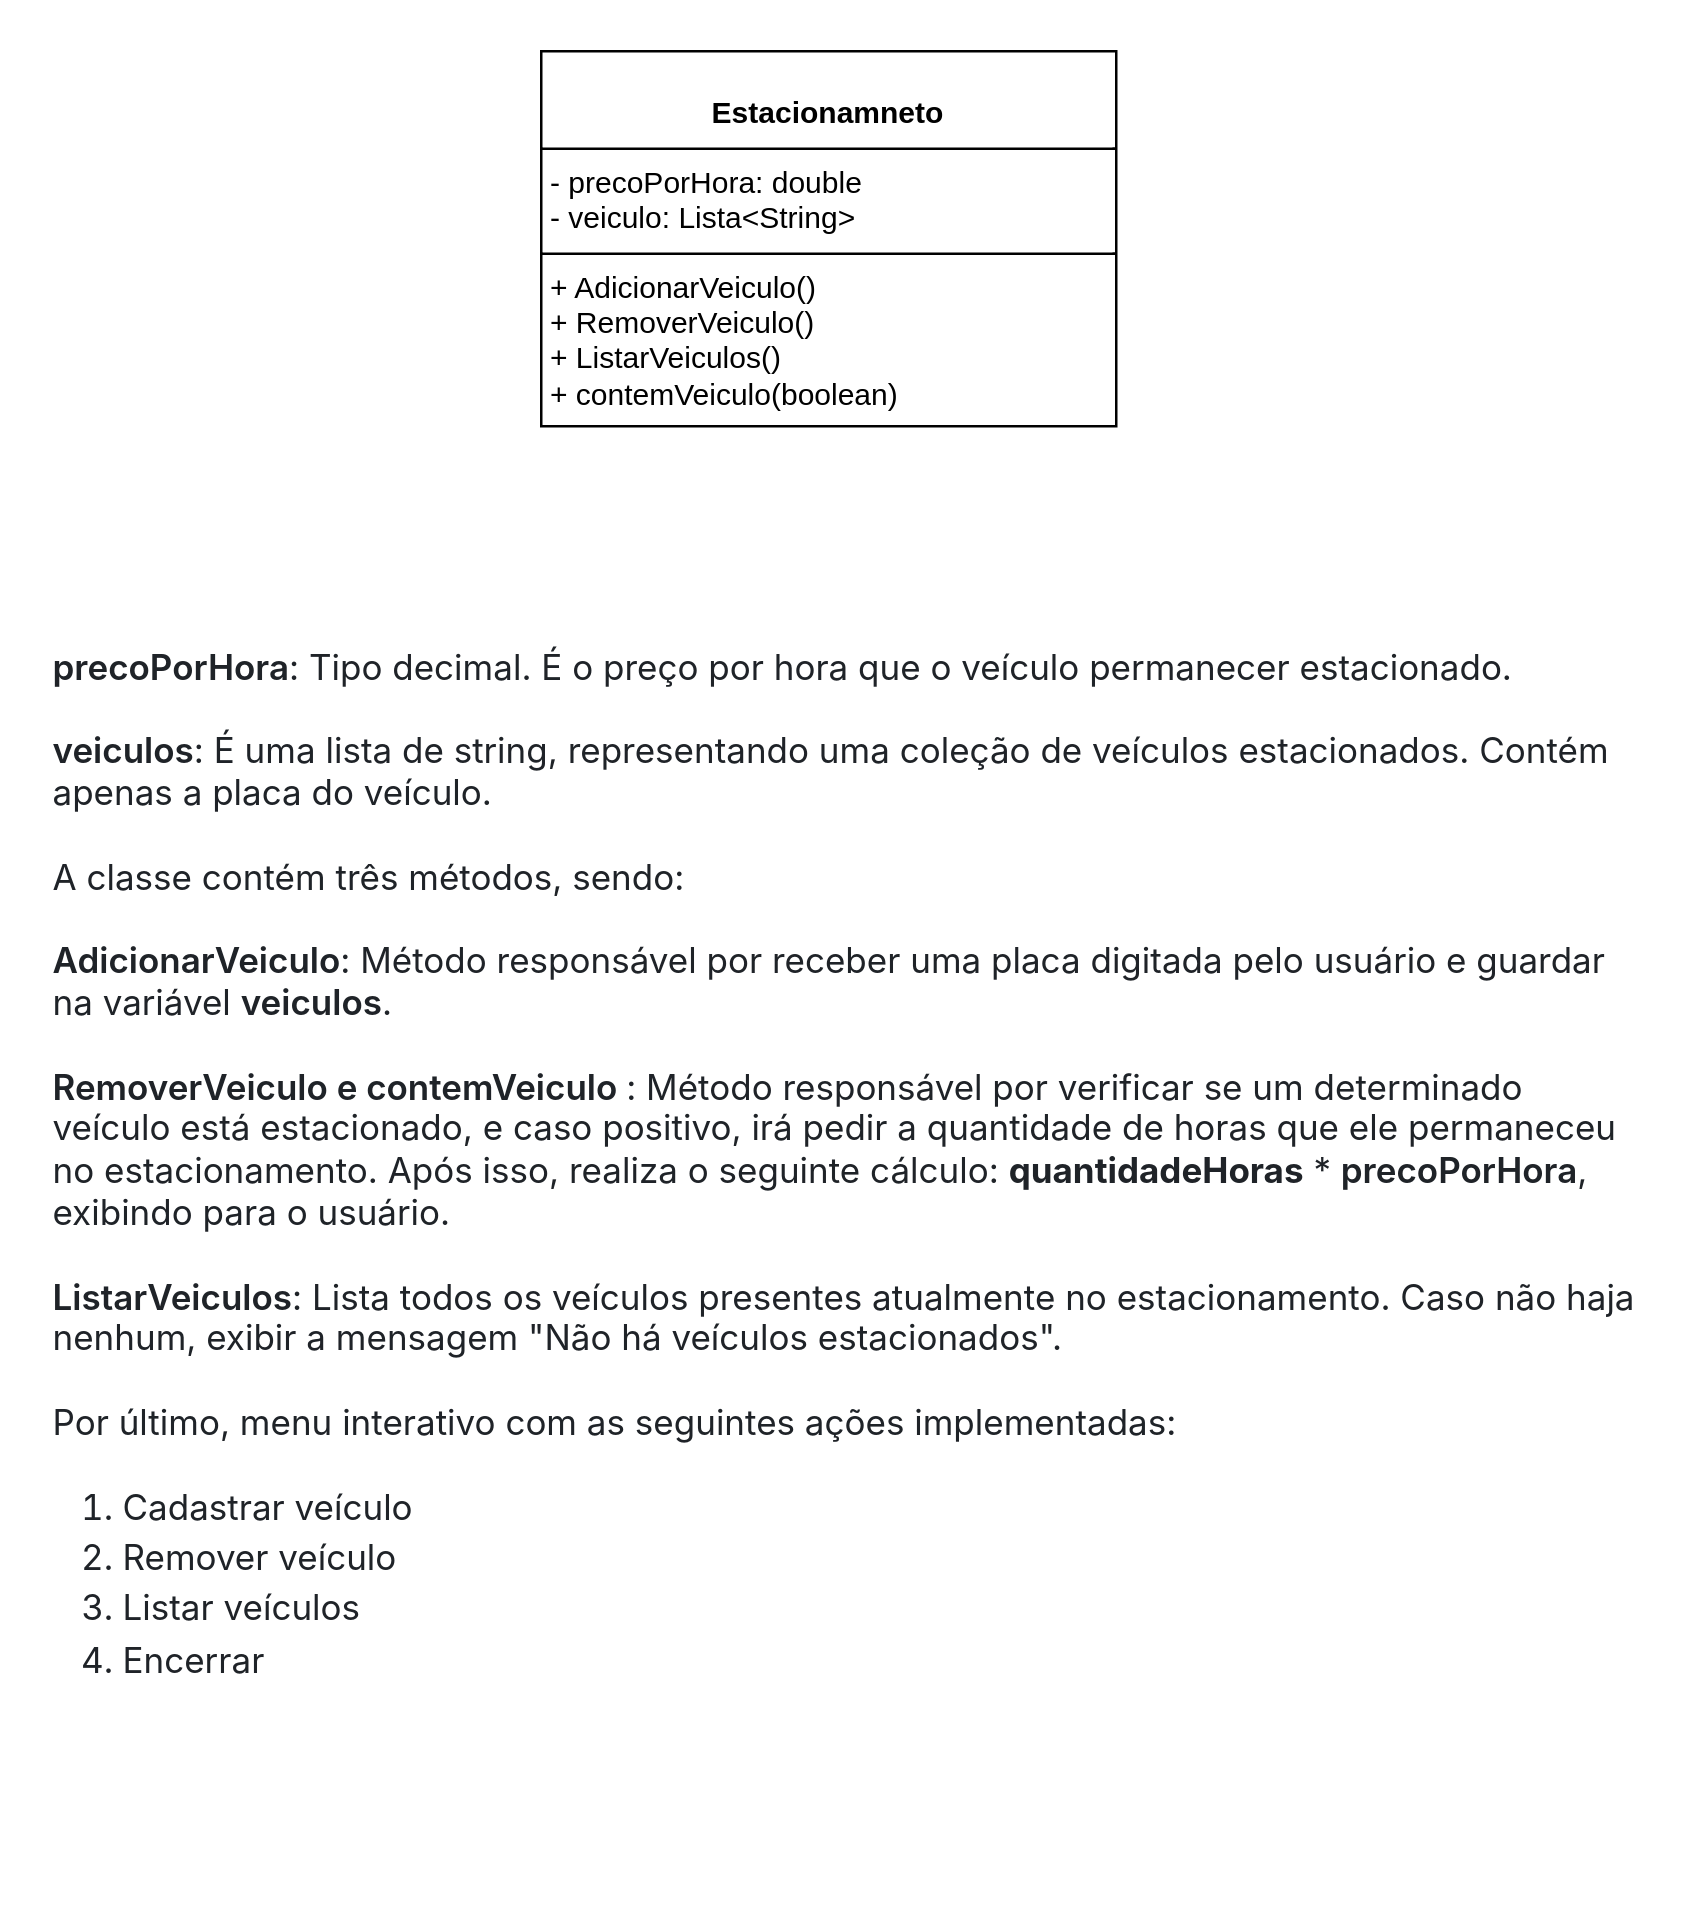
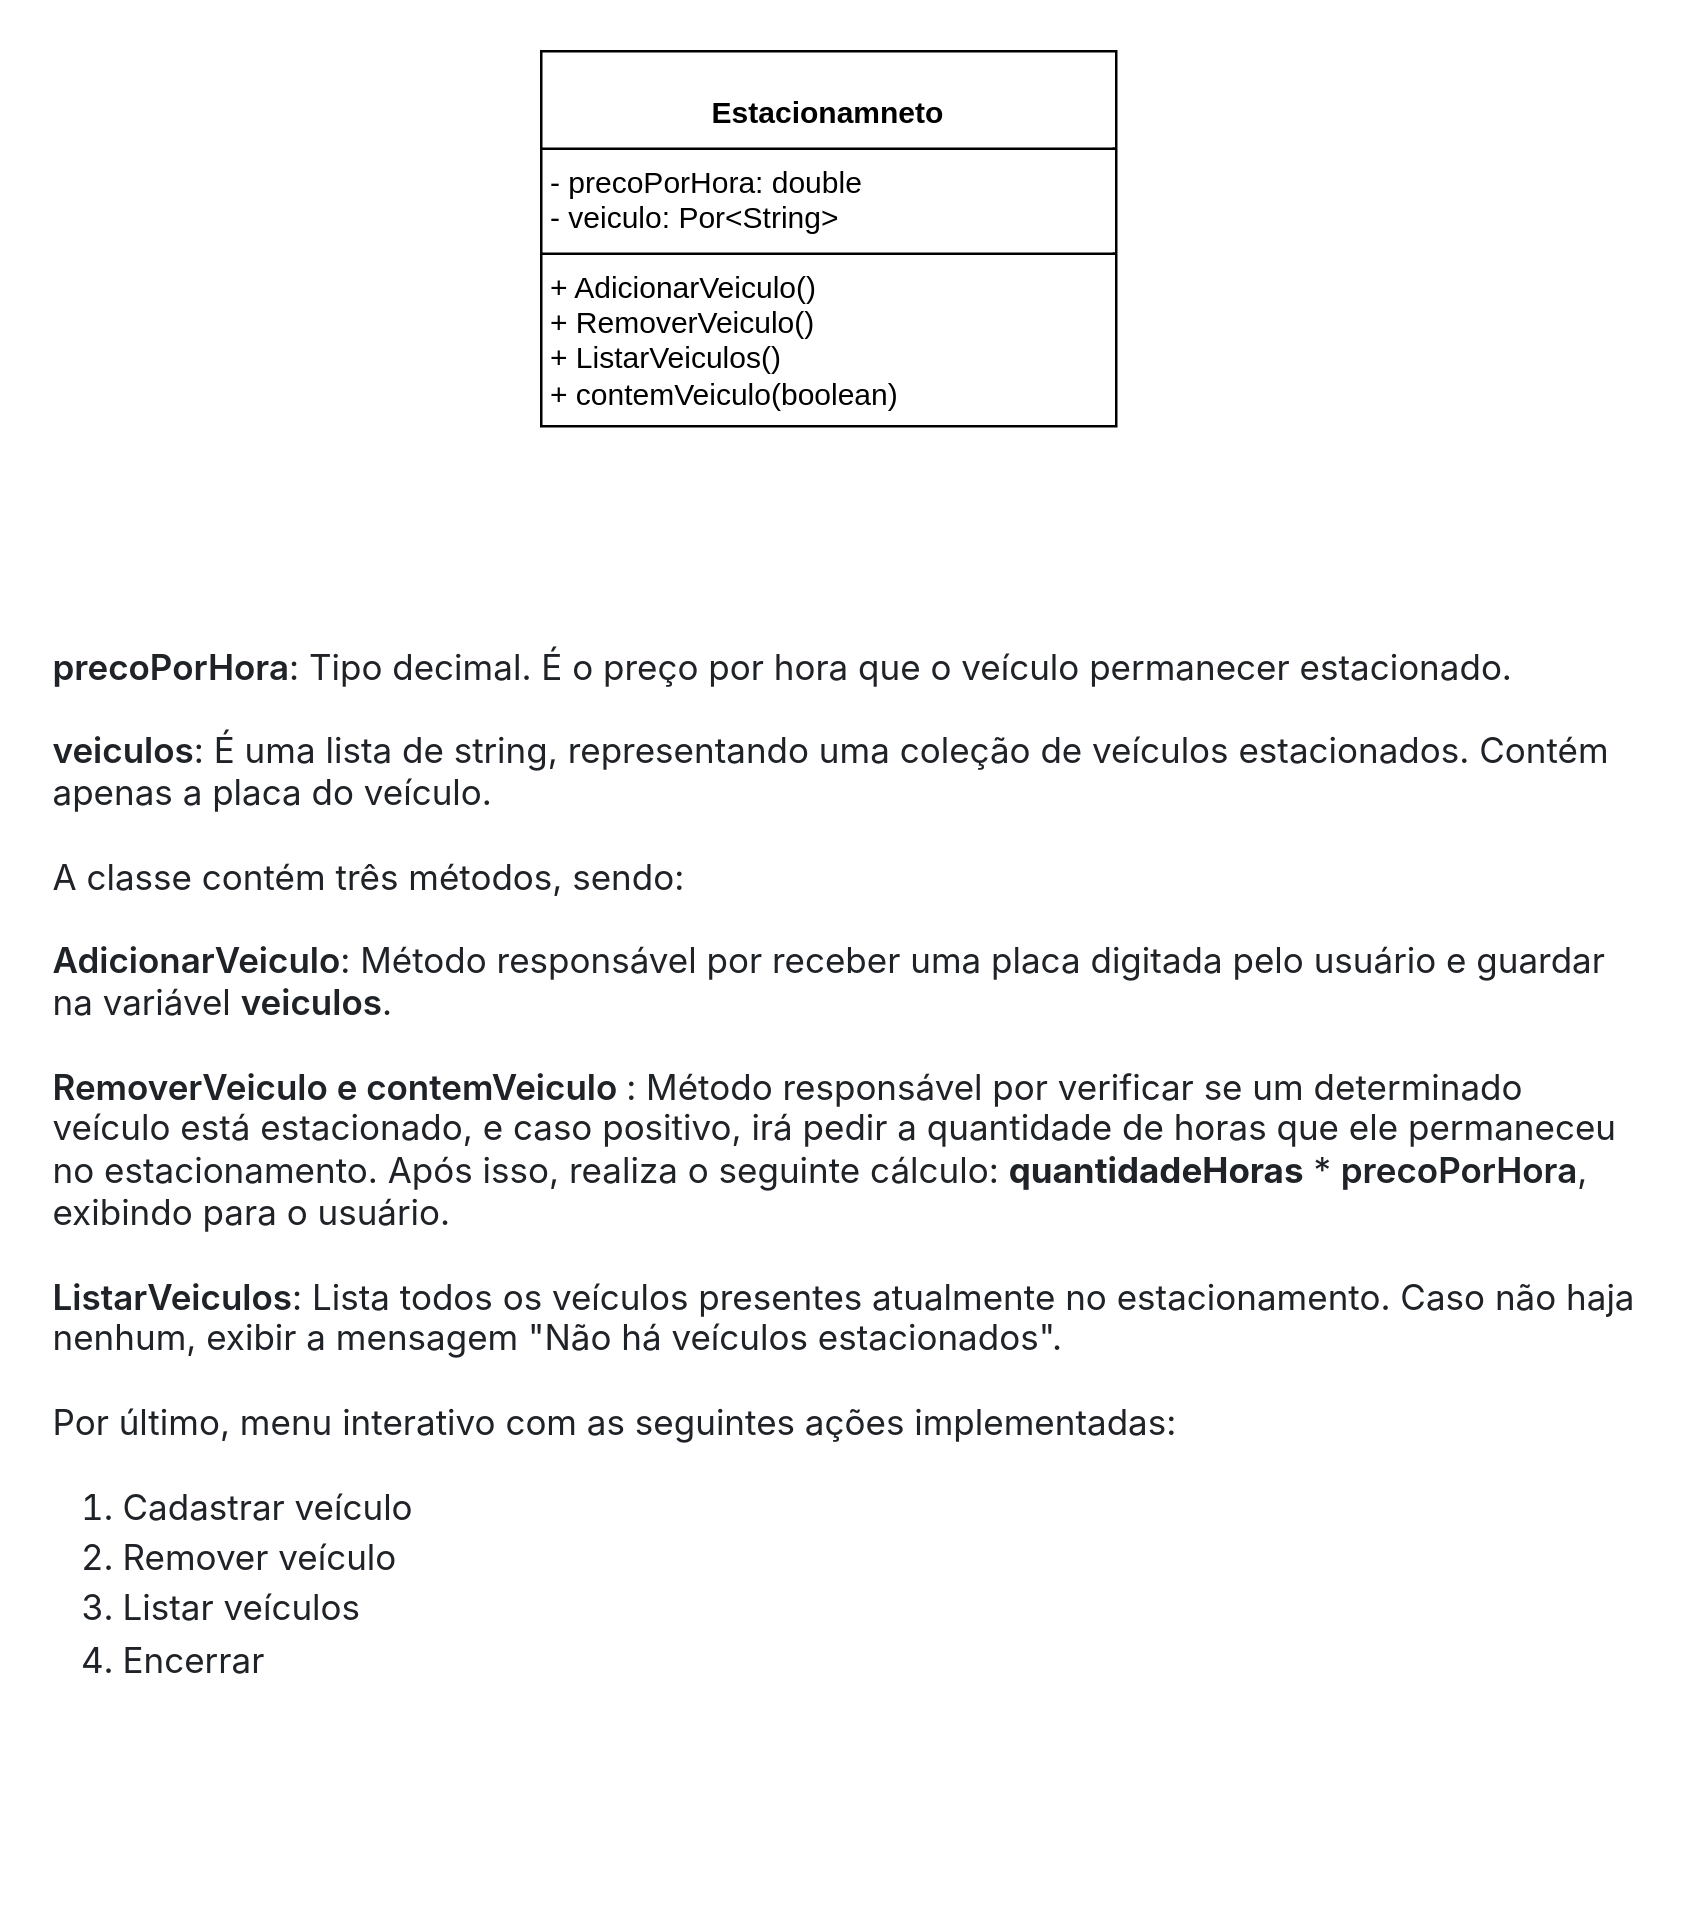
(727, 177) -> (727, 177)
